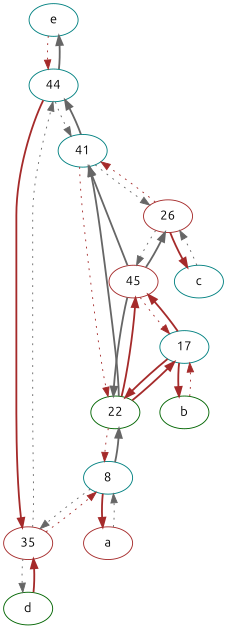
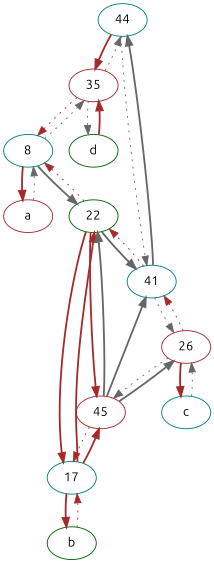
(54, 20) -> none
